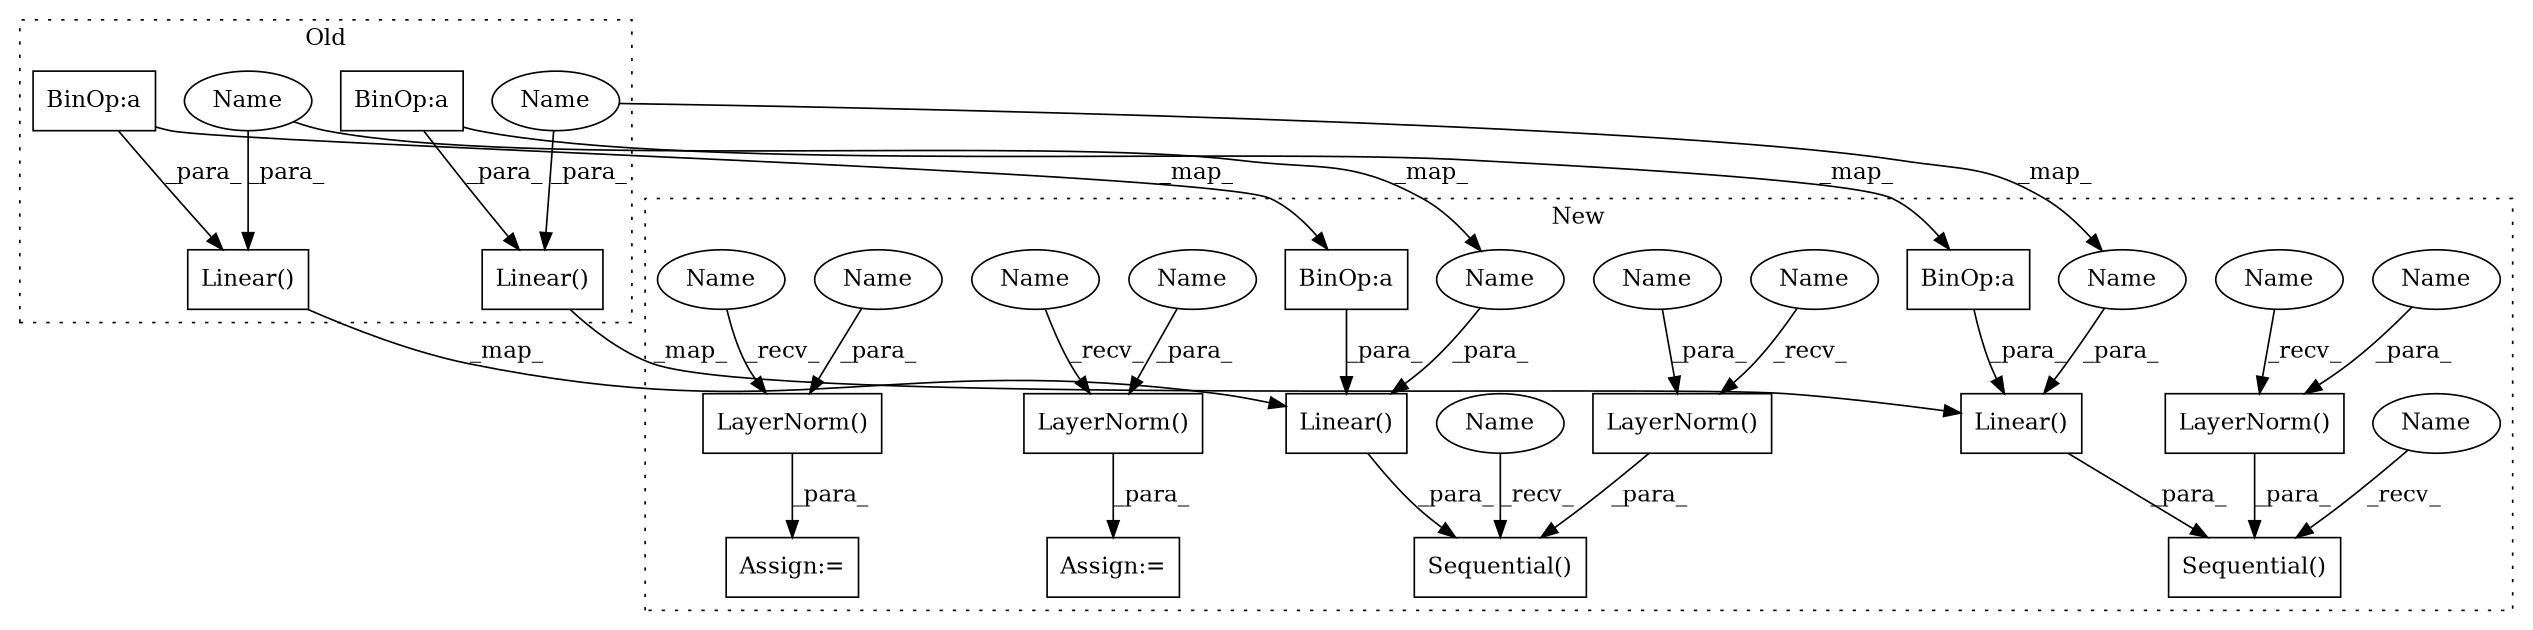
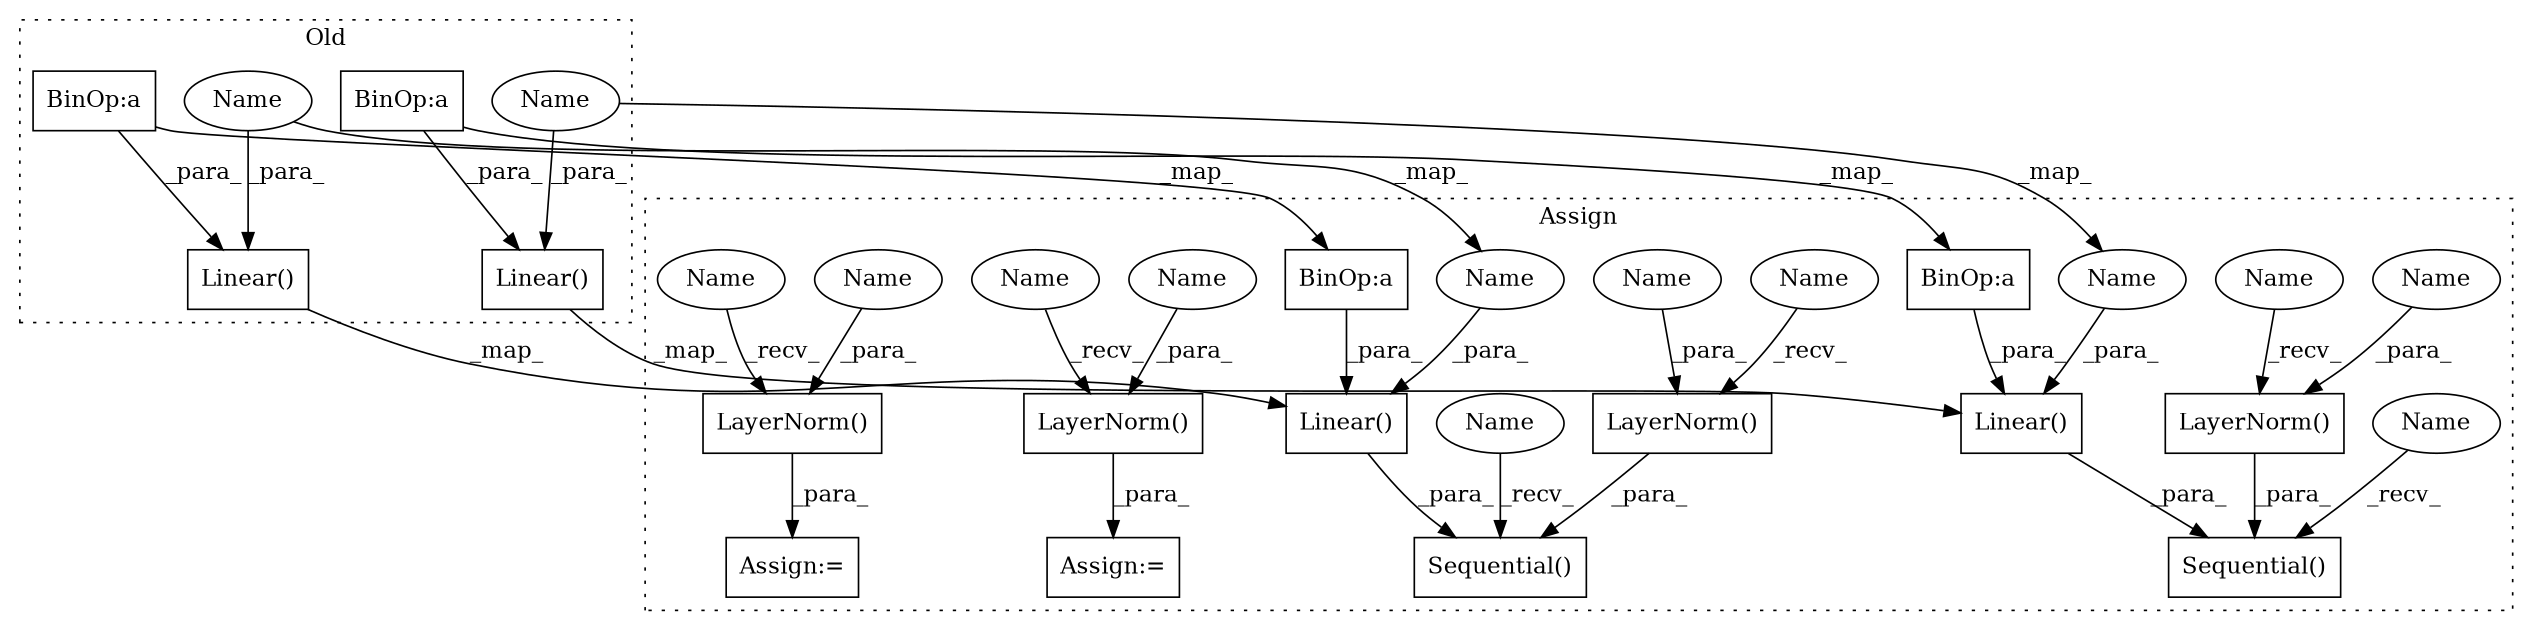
(1579, 218) -> (1579, 218)
